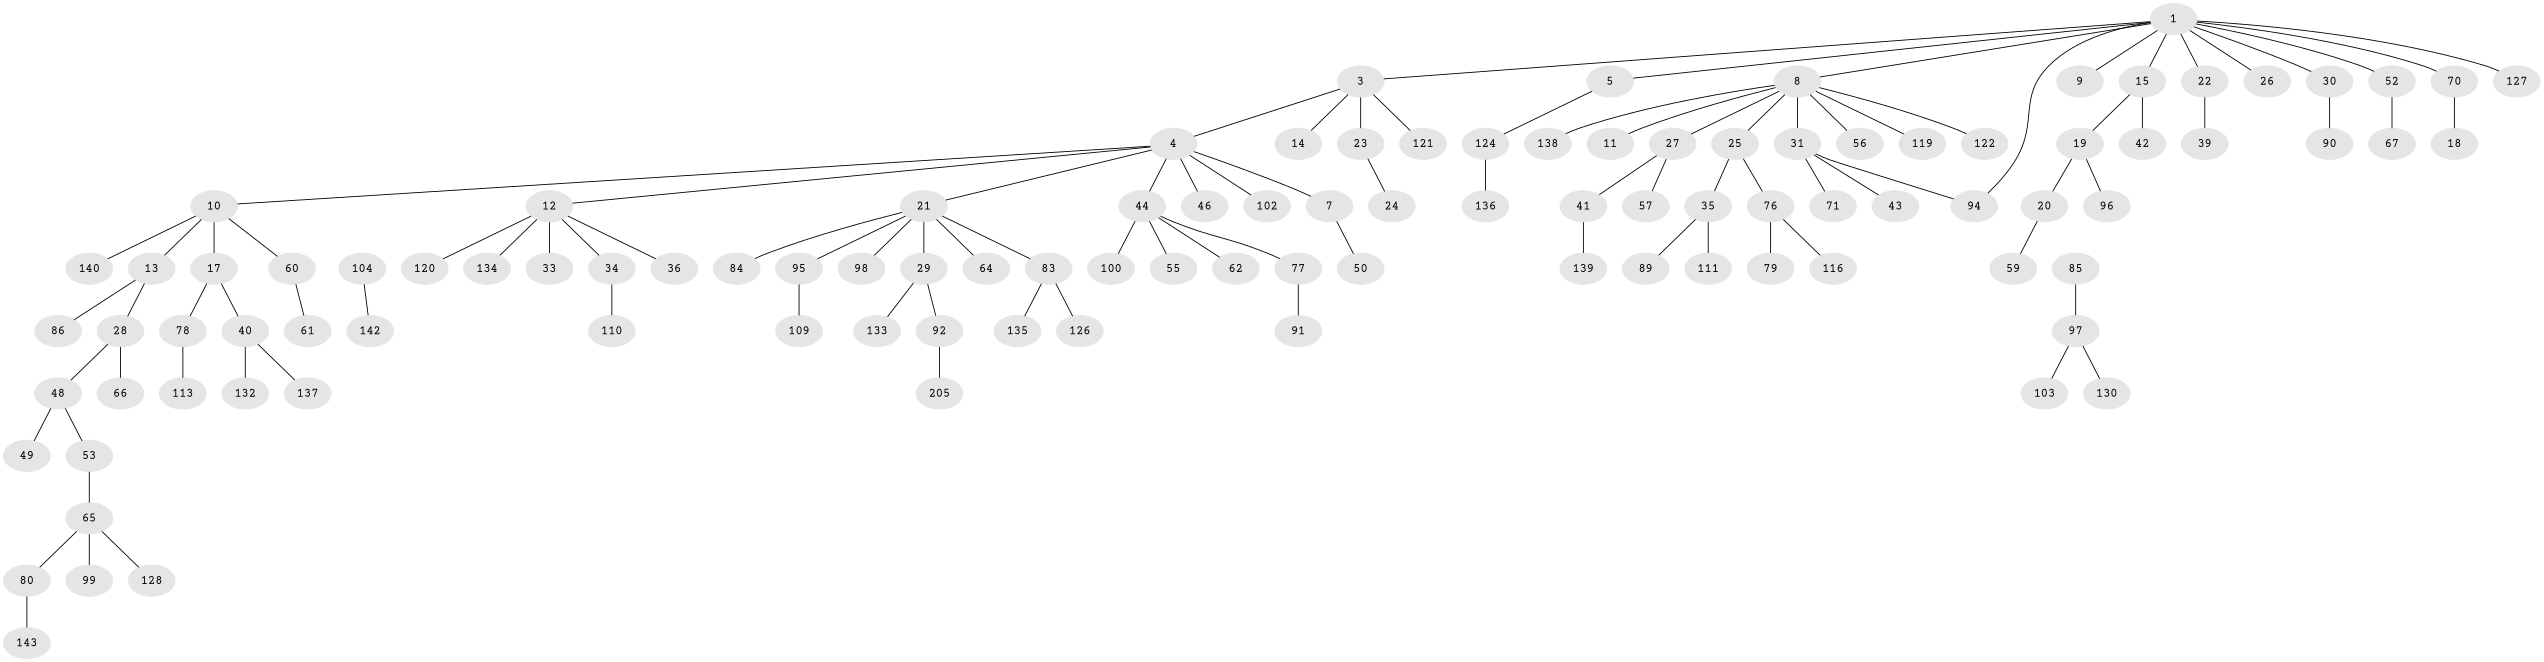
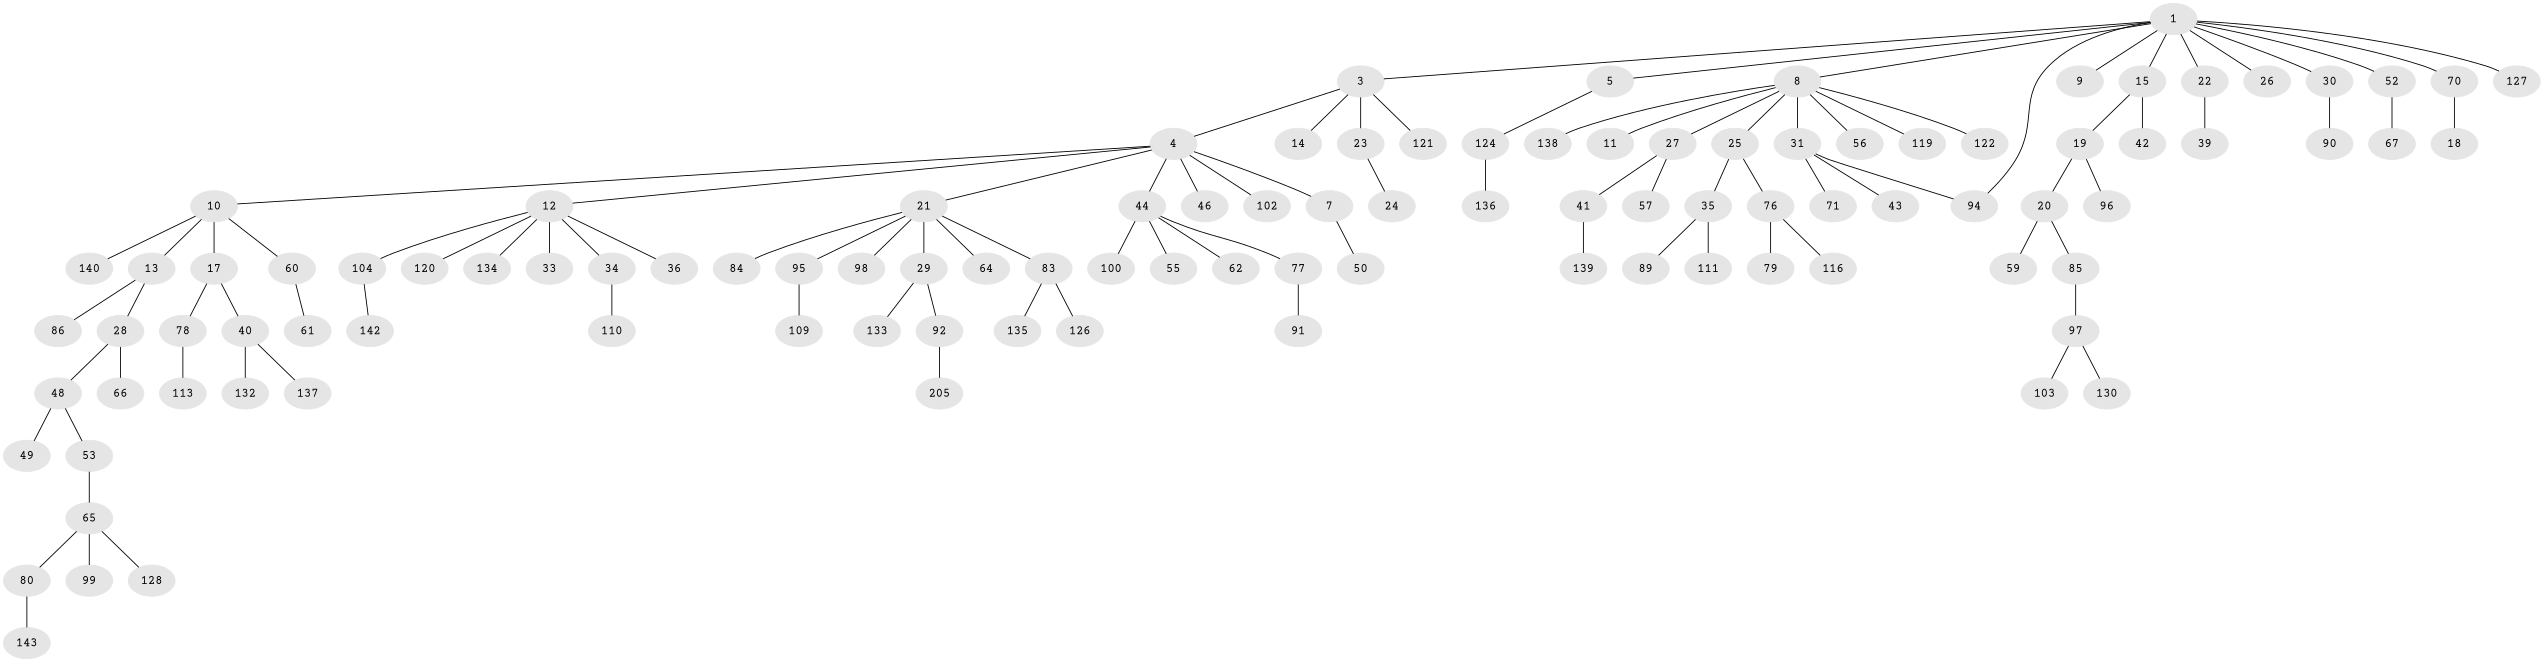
none -> (453, 233)
none -> (2060, 237)
